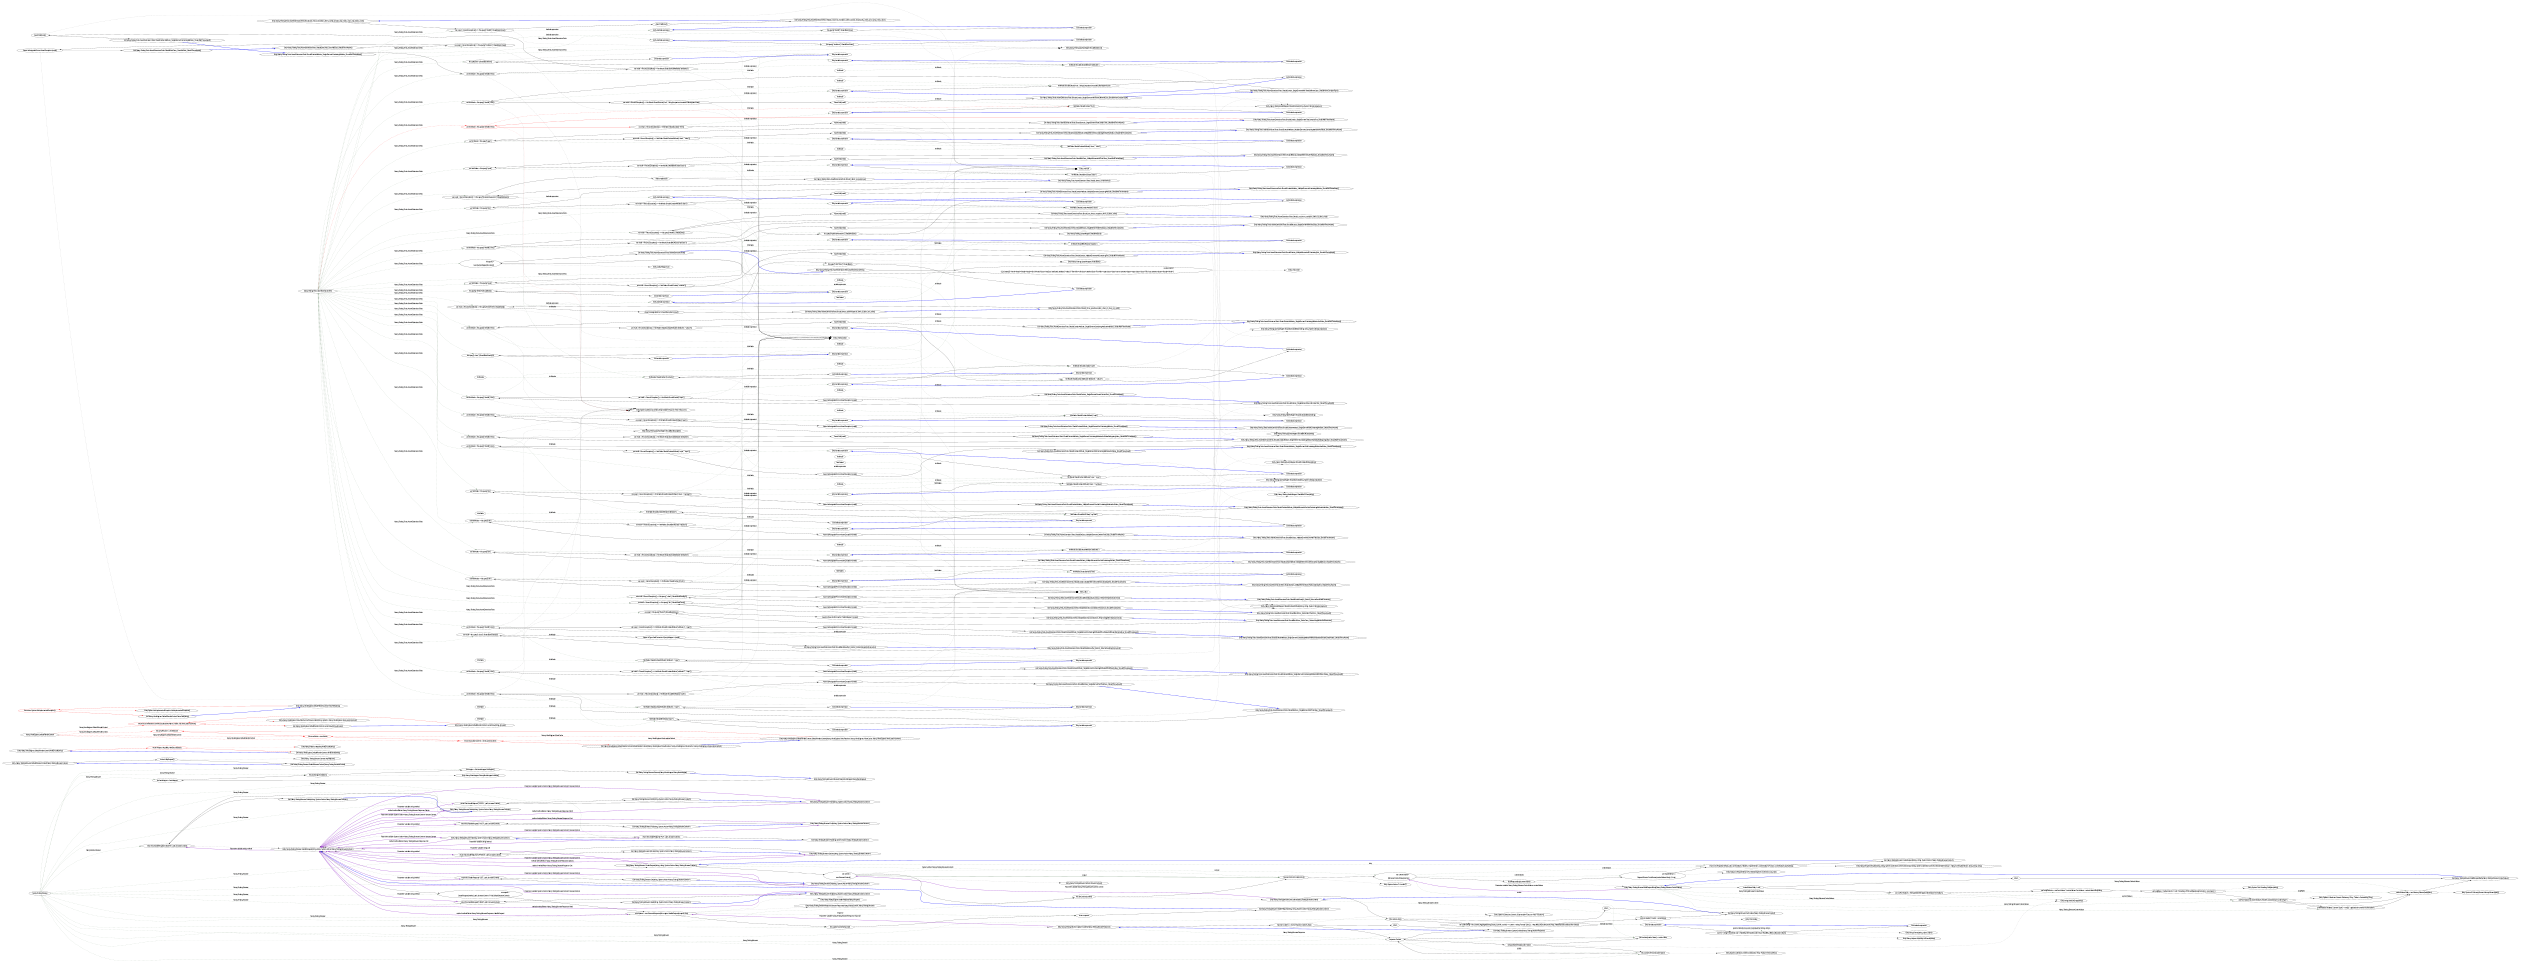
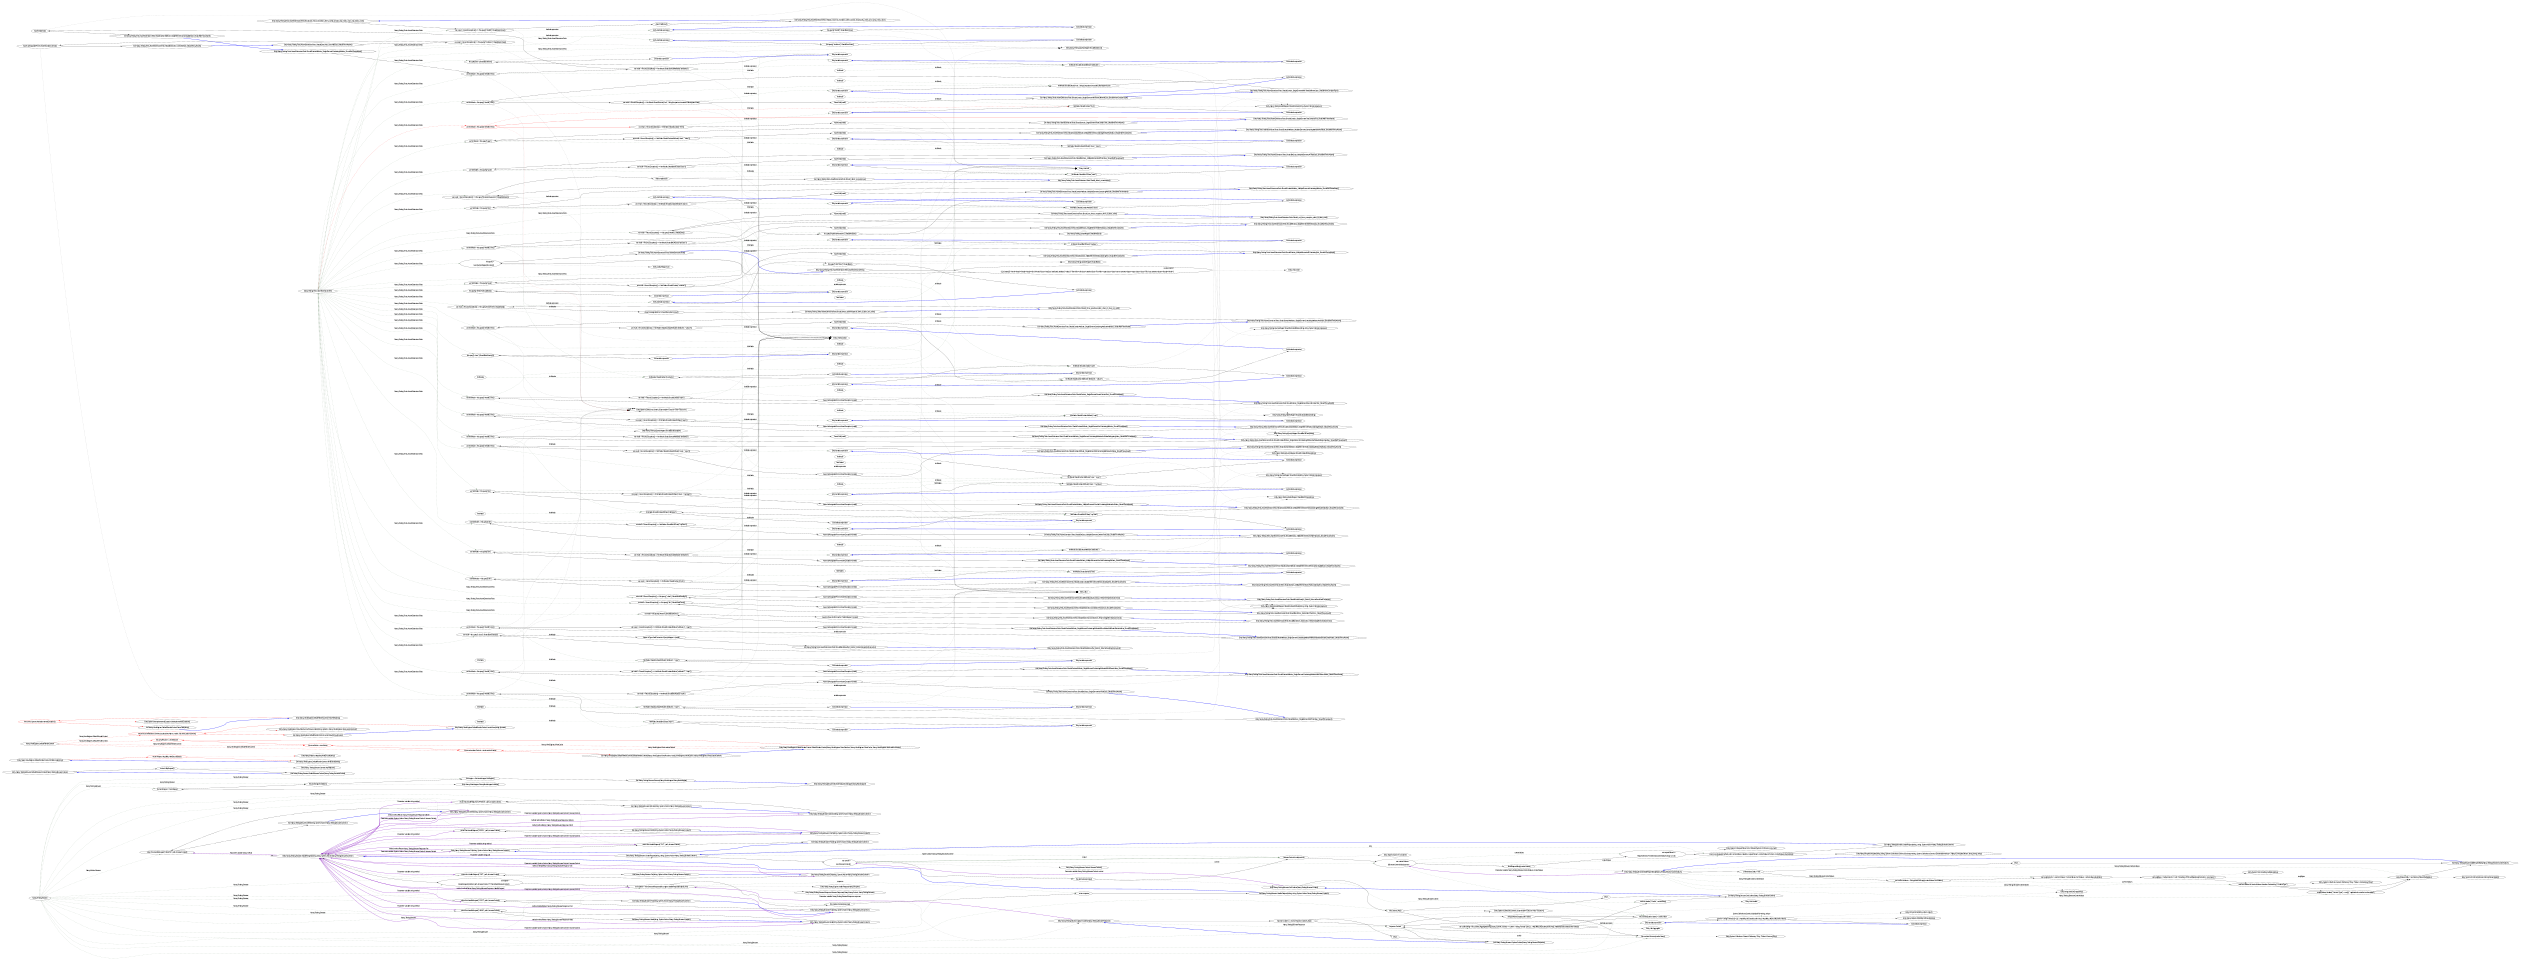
(778, 144) -> (779, 144)
none -> (1653, 929)
